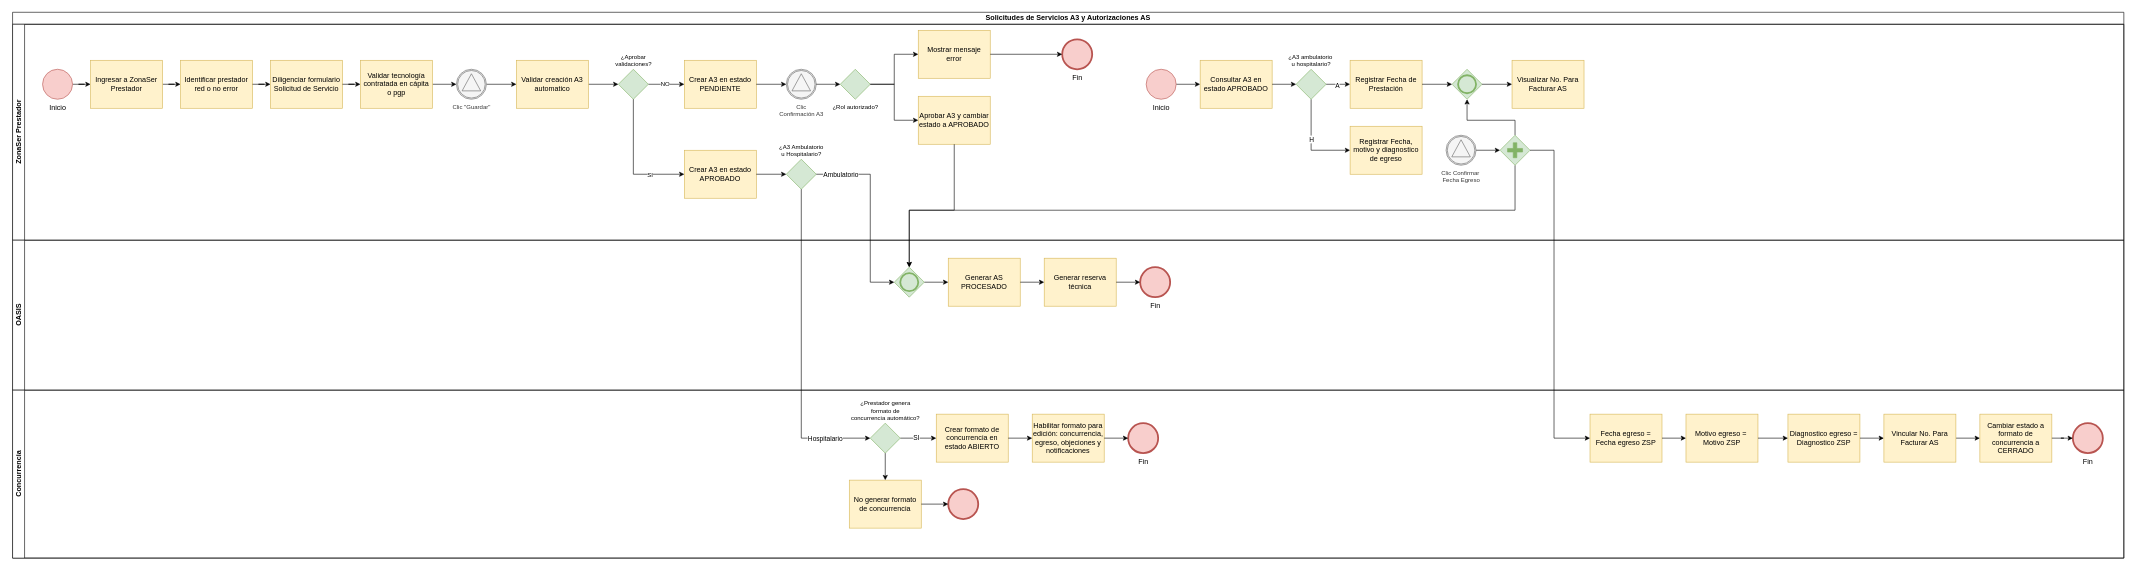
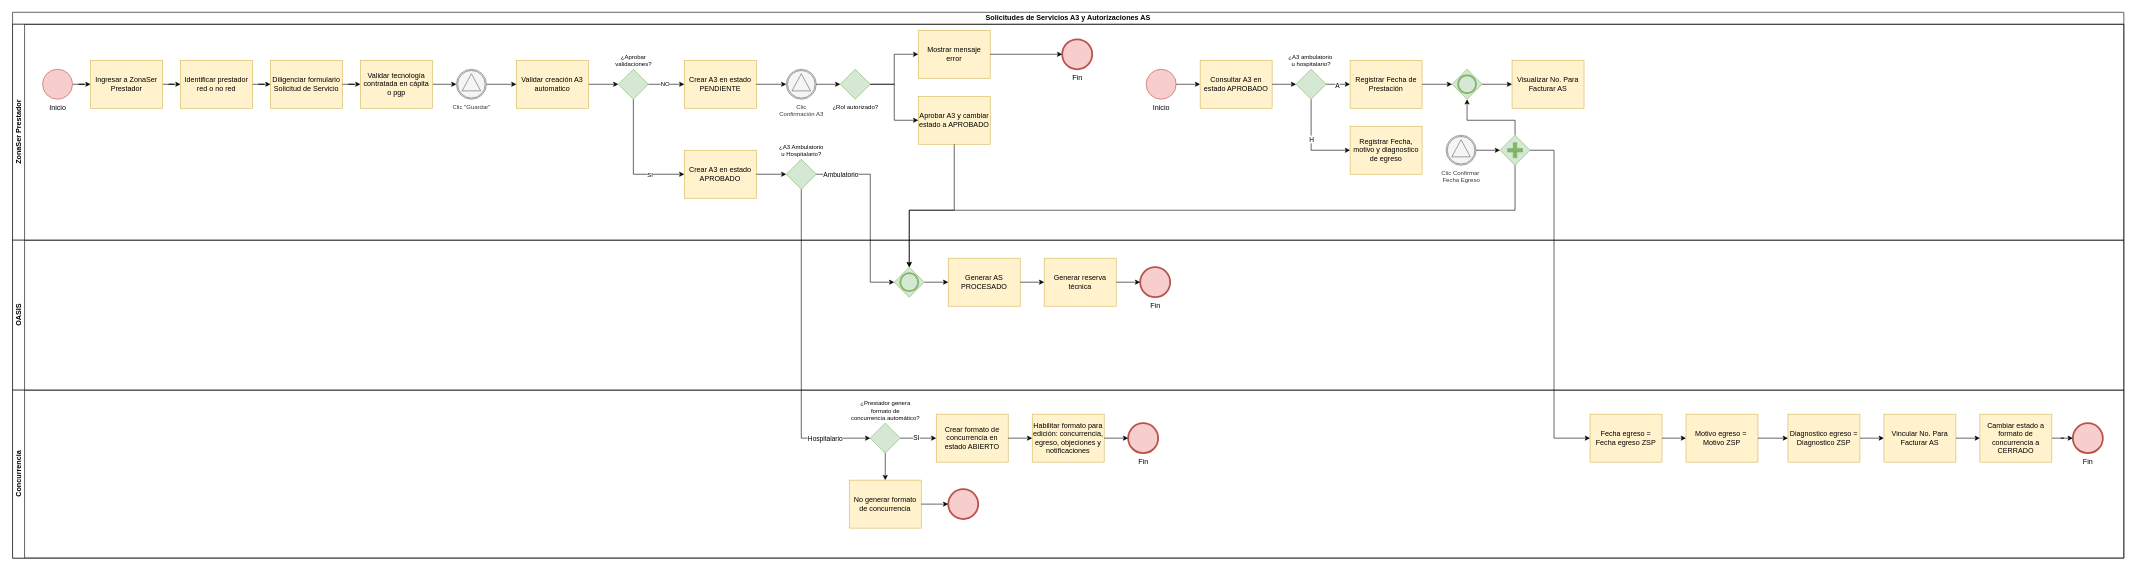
(216, 84) -> (216, 84)
